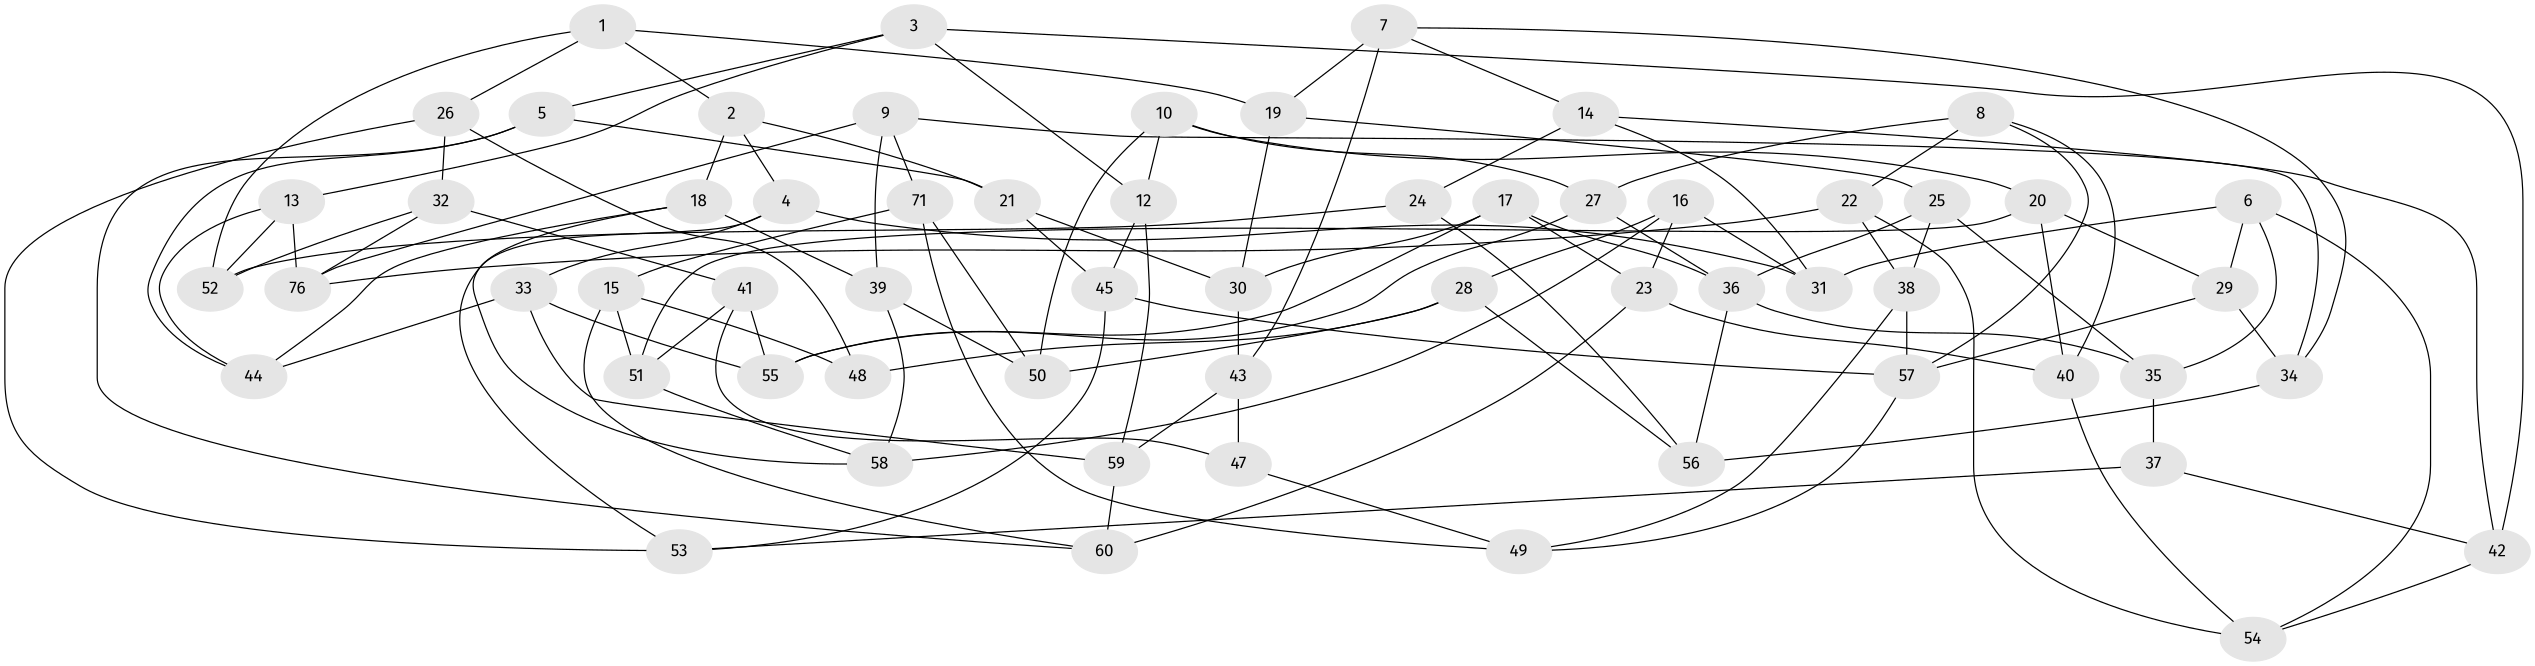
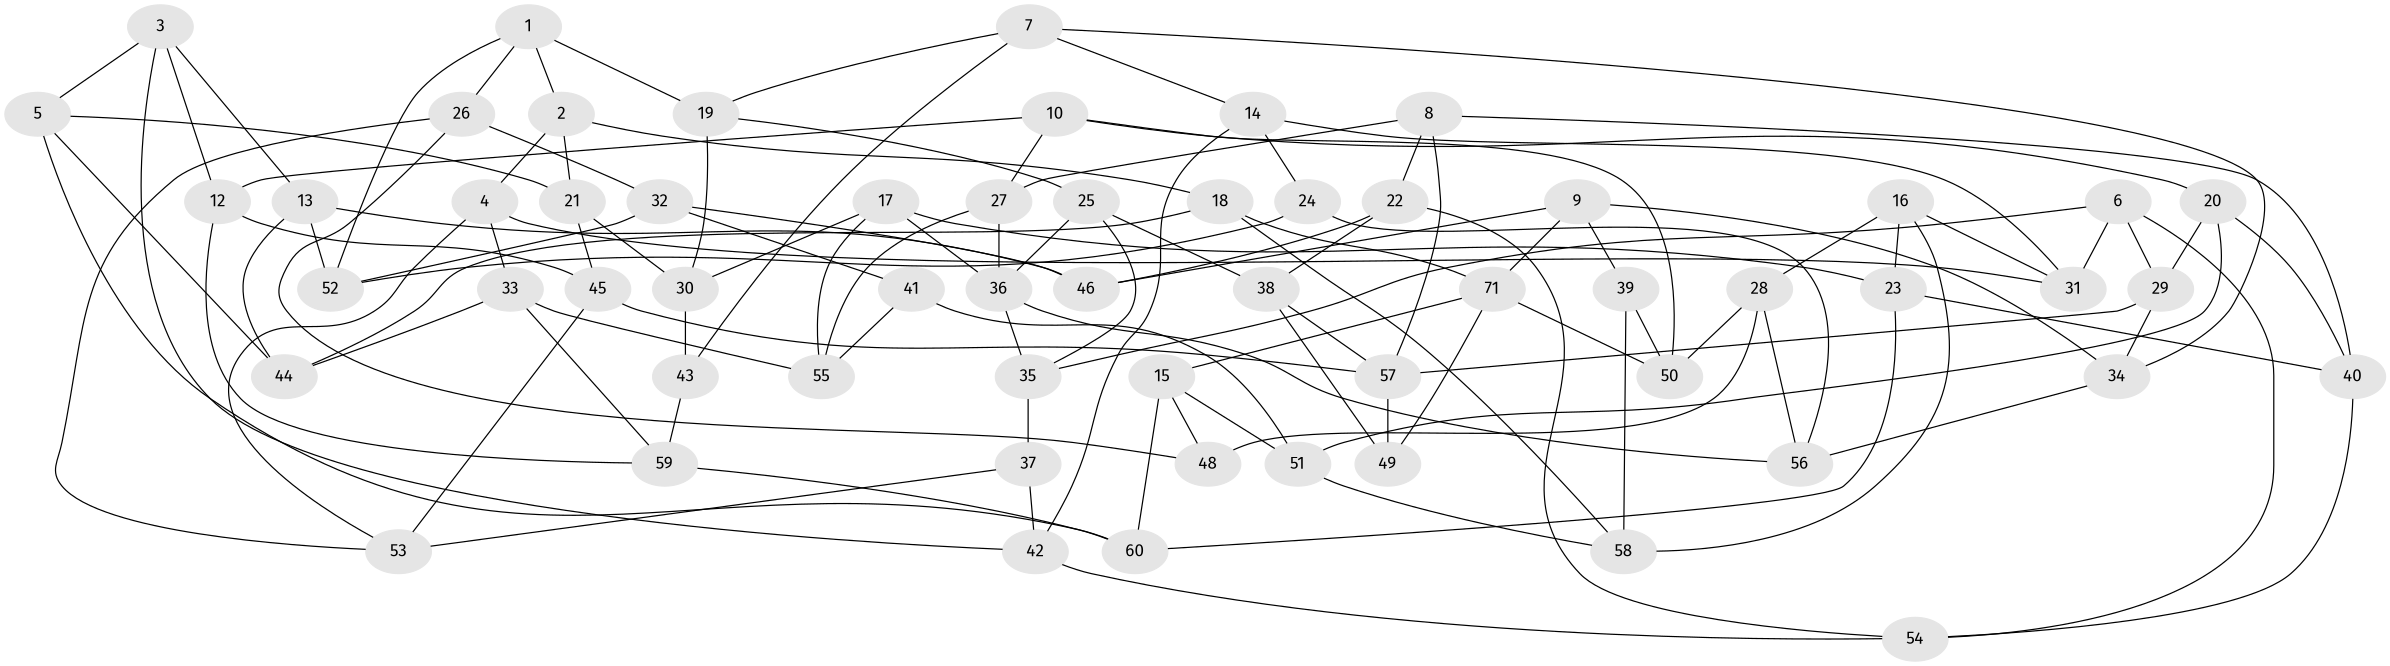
(817, 259) -> (1355, 247)
(298, 289) -> (1086, 289)
(1238, 464) -> none
